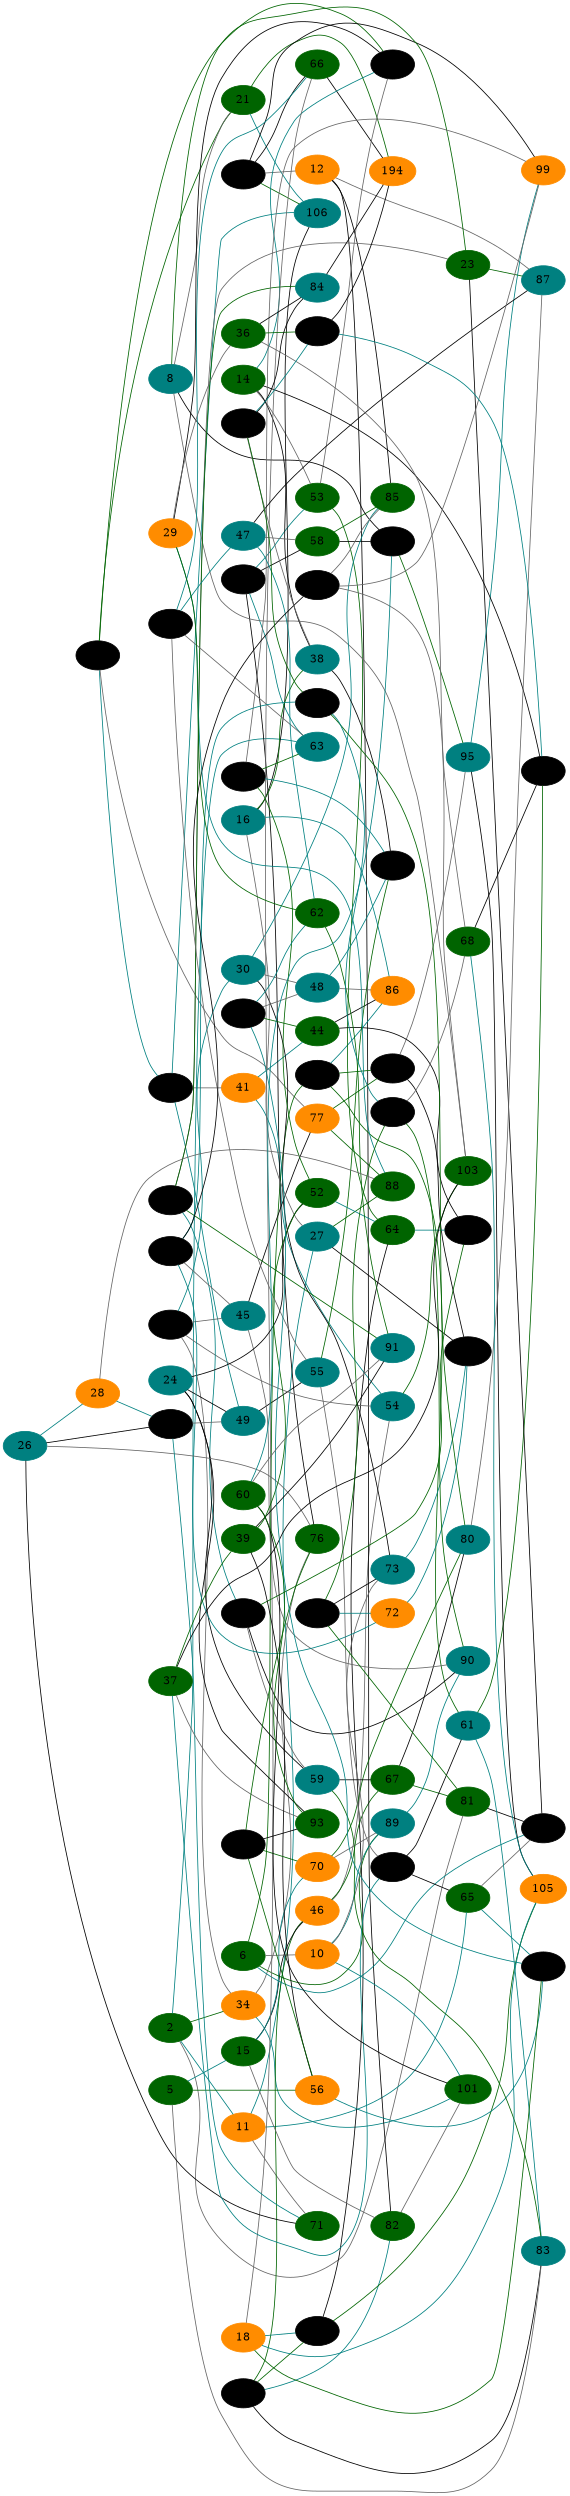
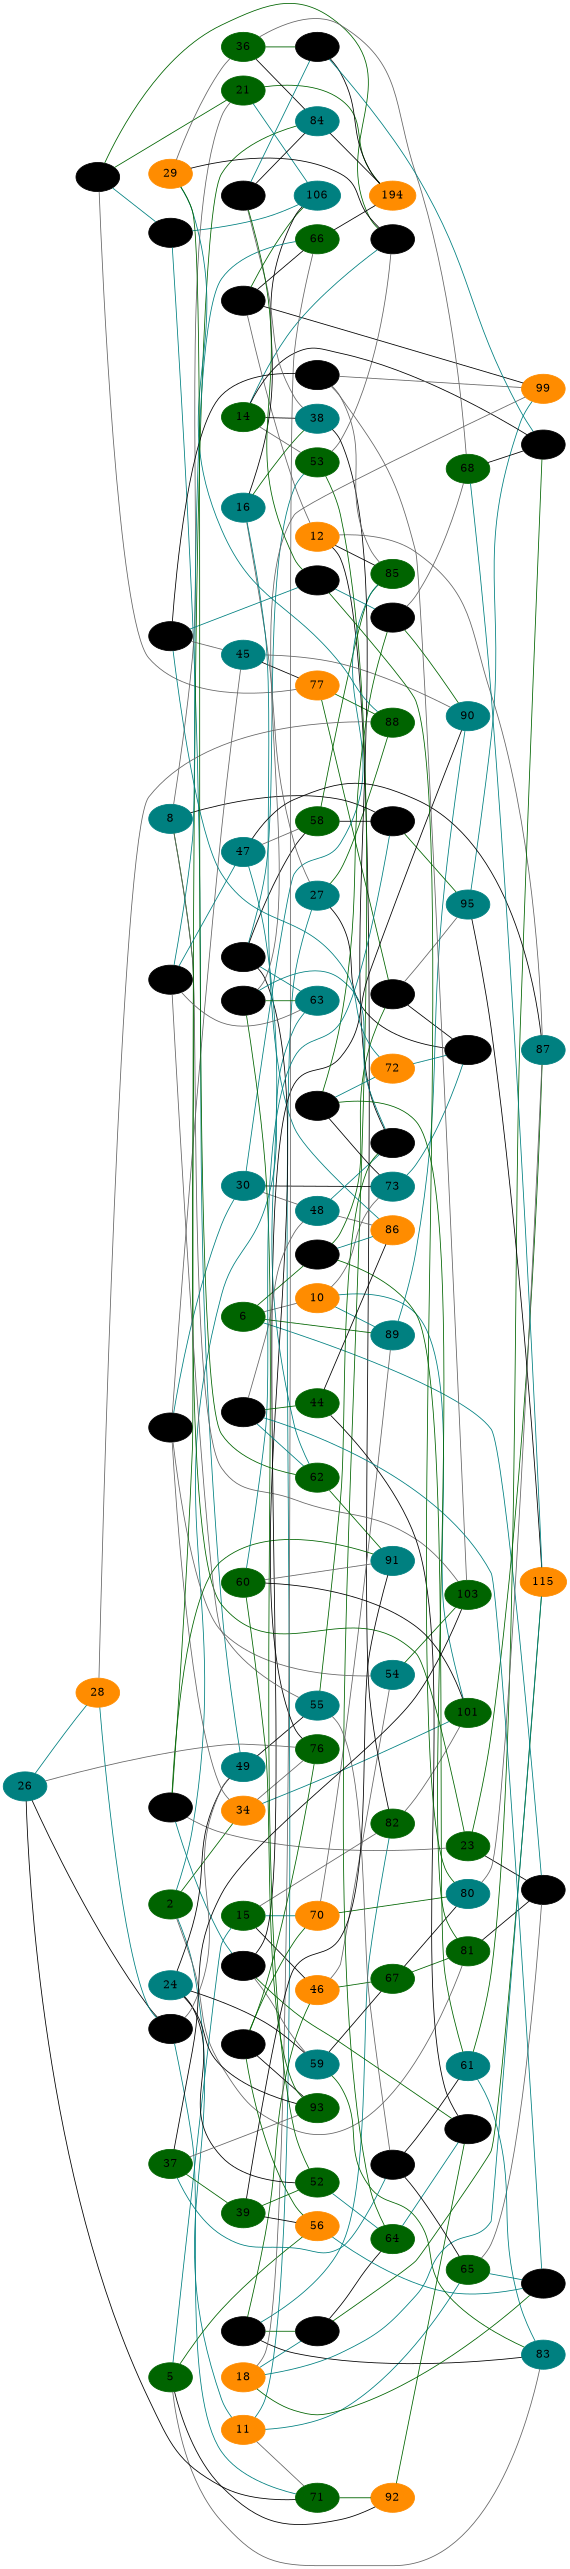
(243, 1088) -> none
(543, 1889) -> (543, 1582)
none -> (393, 2498)
